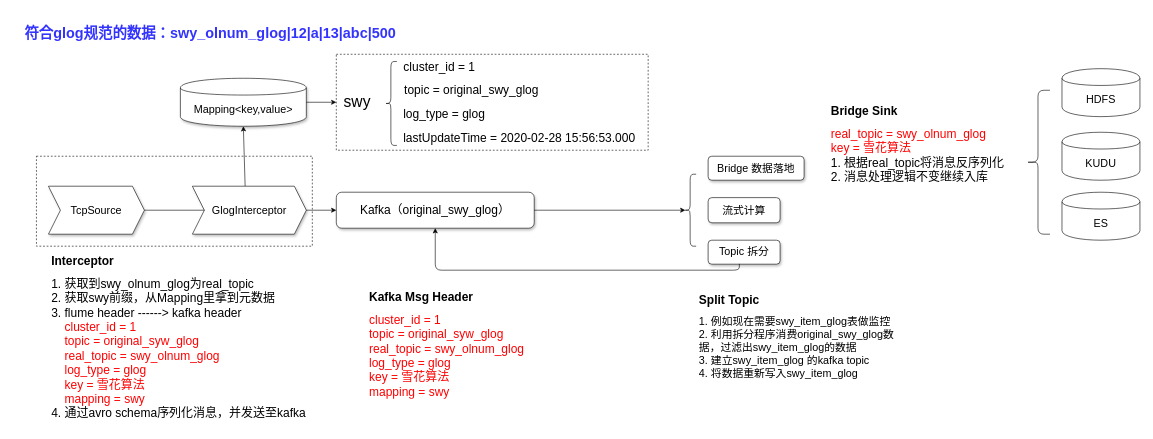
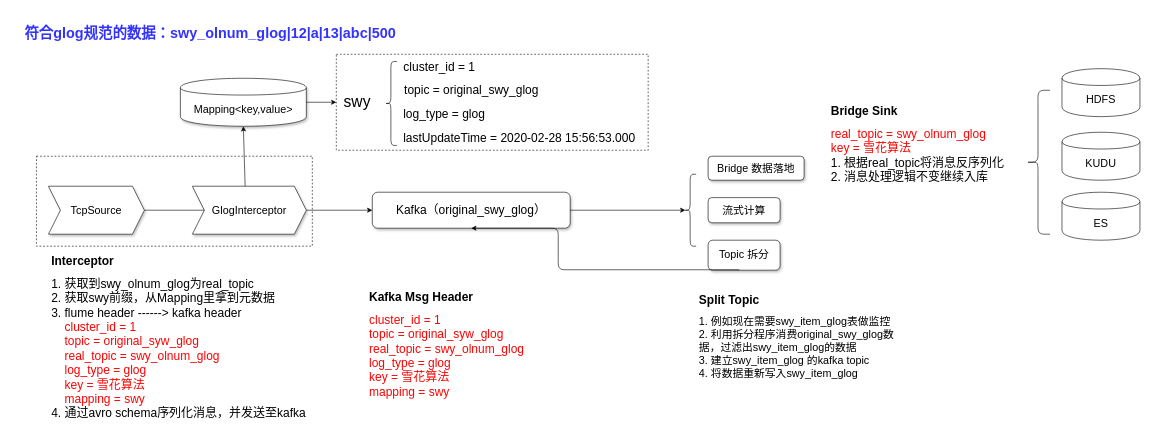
(435, 210) -> (471, 210)
(744, 252) -> (744, 255)
